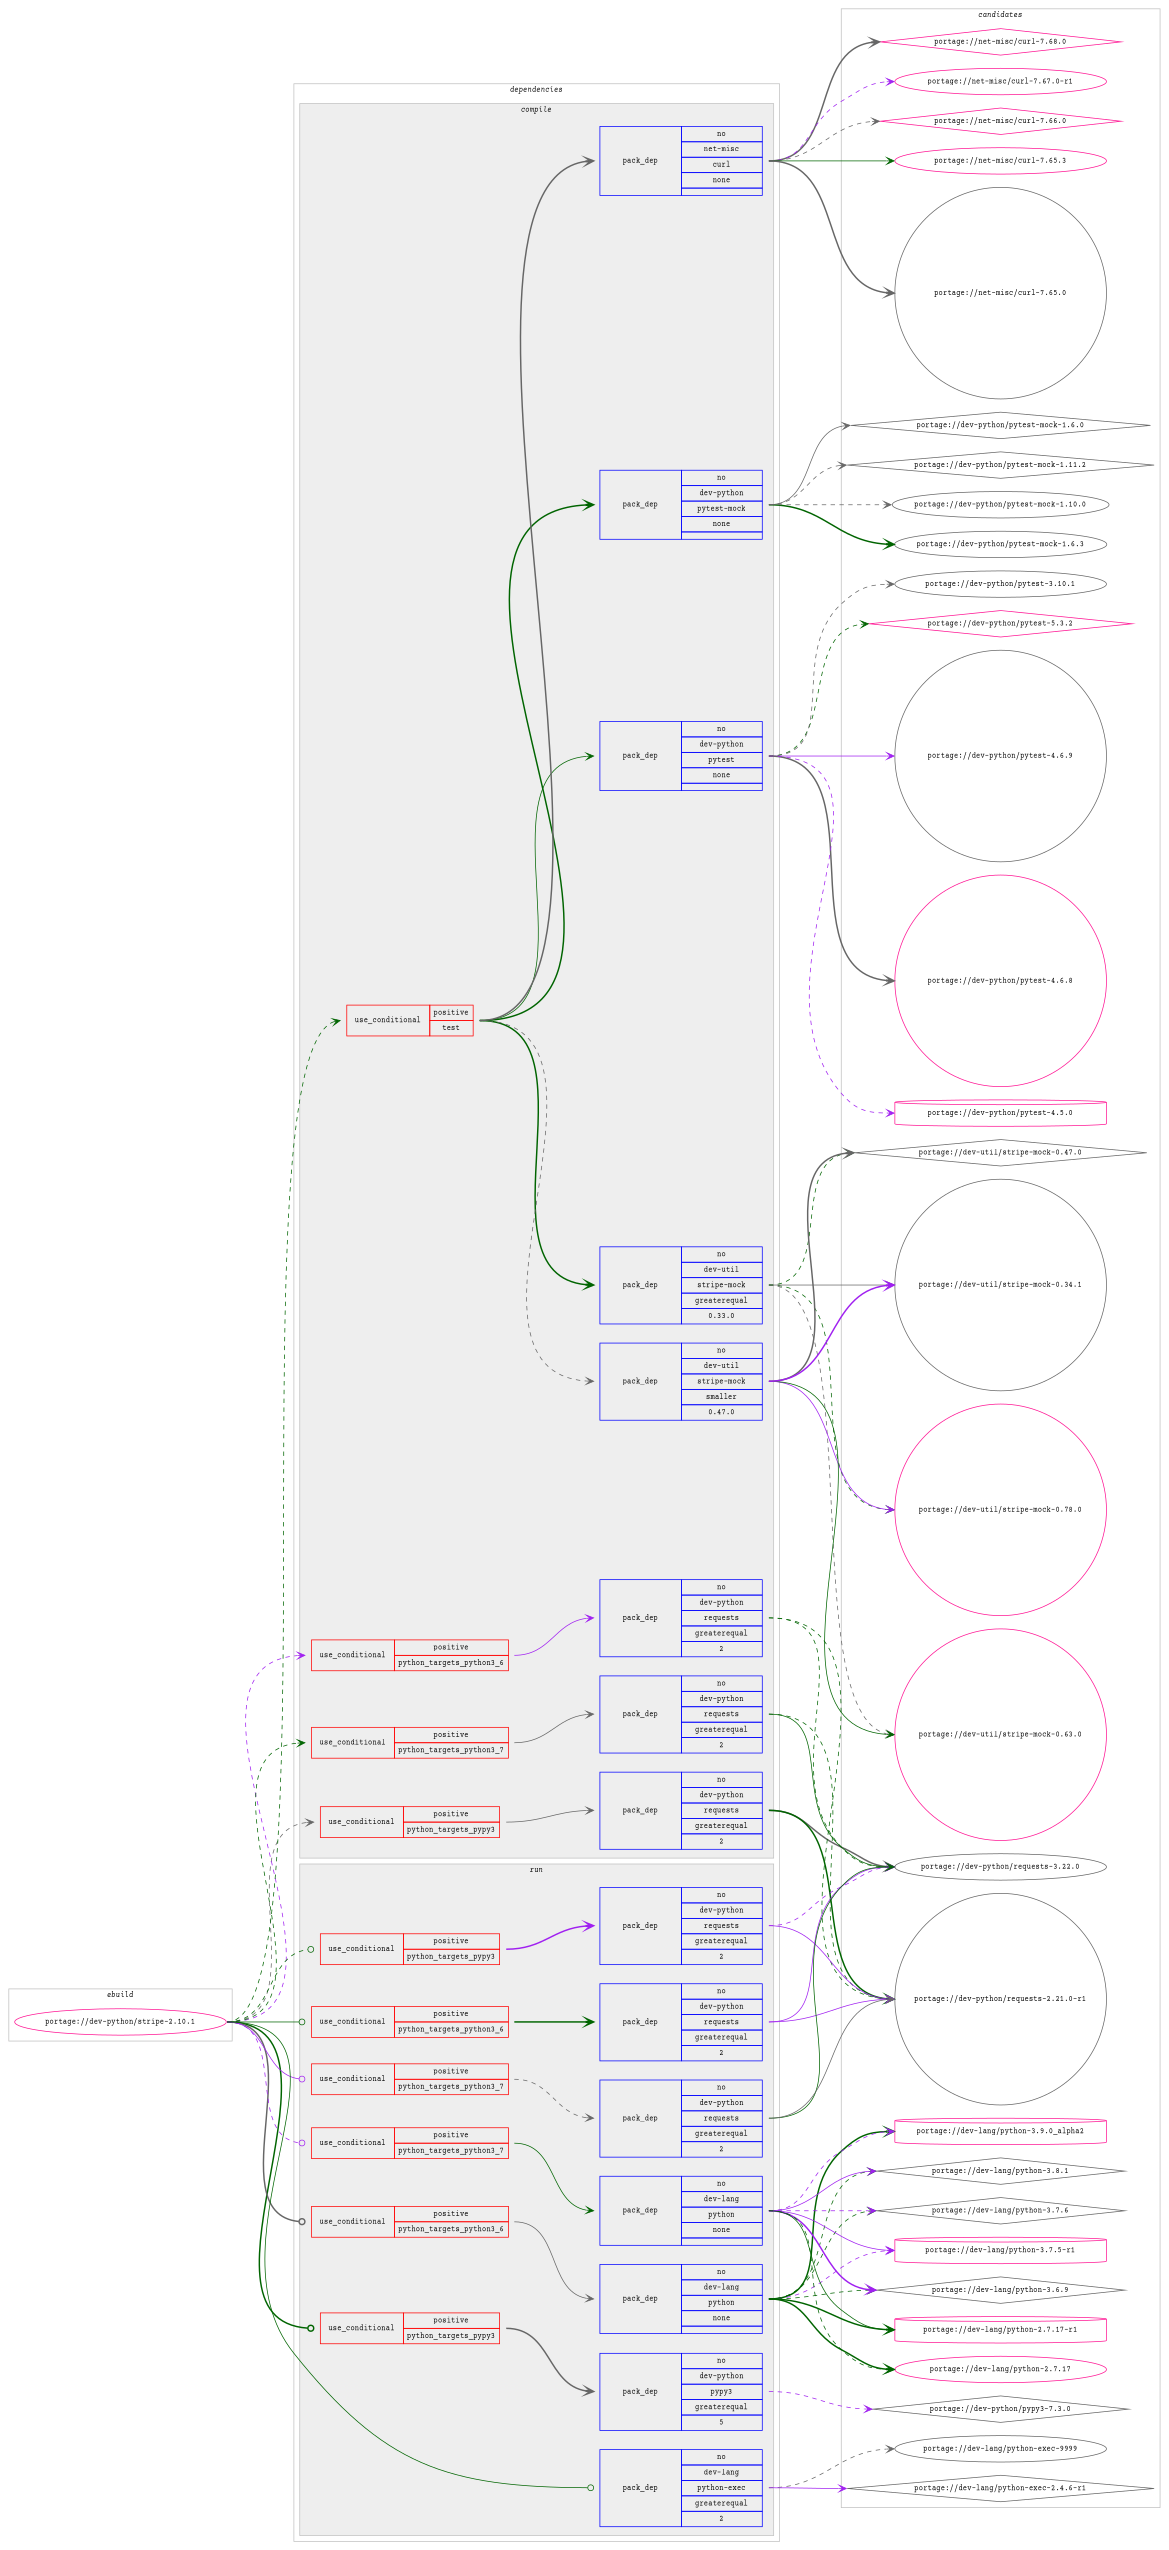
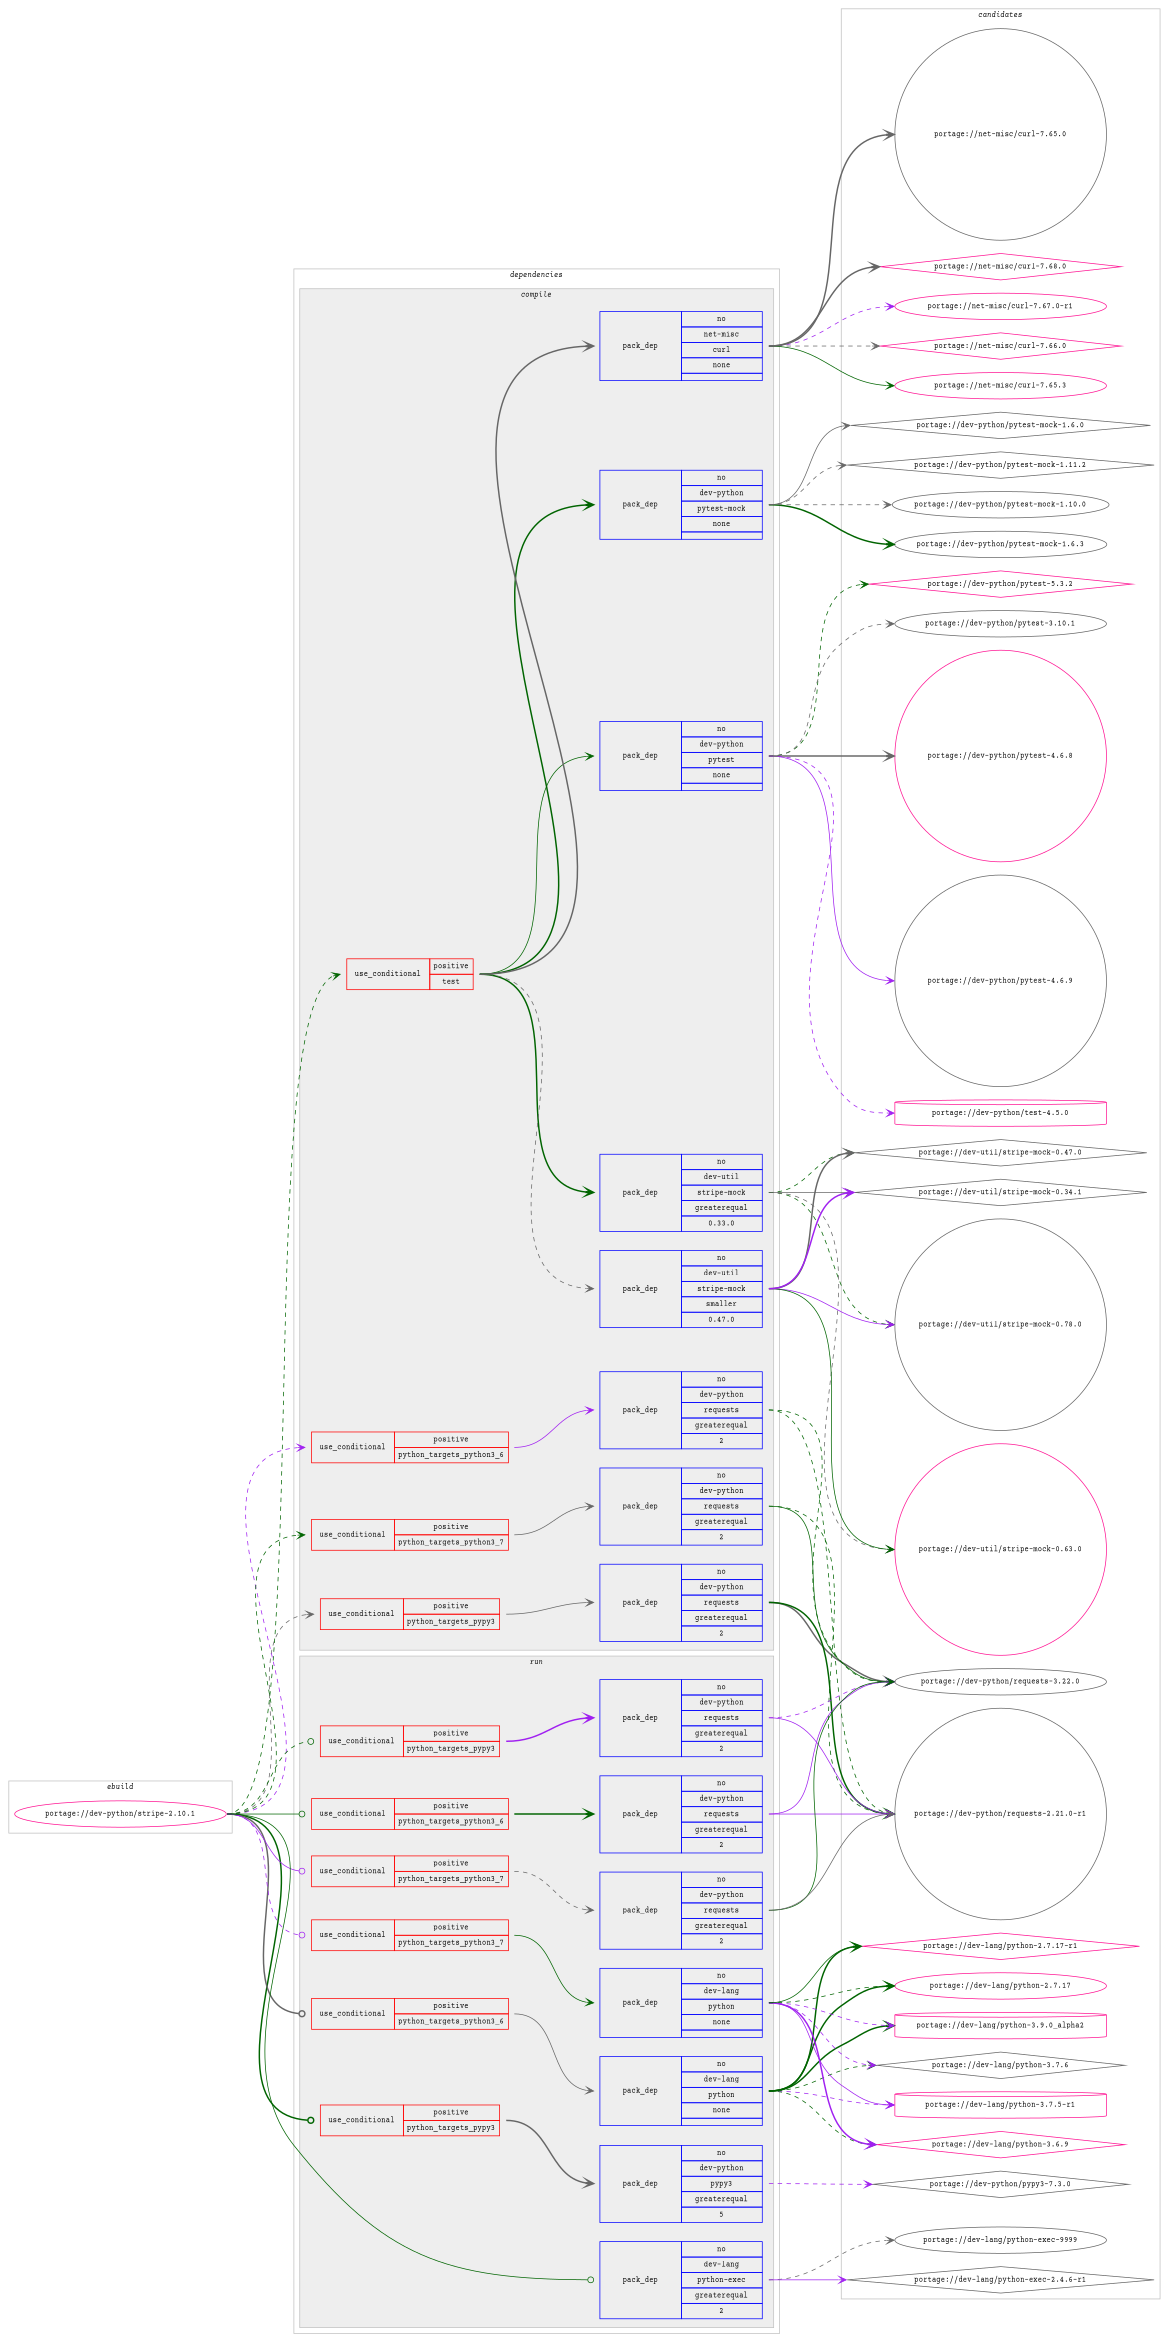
(1001, 1113) -> (1001, 1113)
(1001, 1285) -> (1001, 1192)
(1001, 1510) -> (1001, 1325)
(1001, 2171) -> none
(1001, 2290) -> (1001, 2145)
(1001, 2330) -> (1001, 1946)
